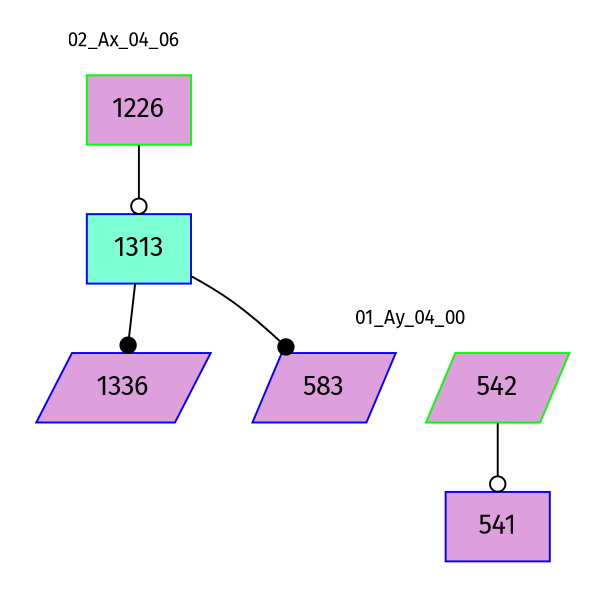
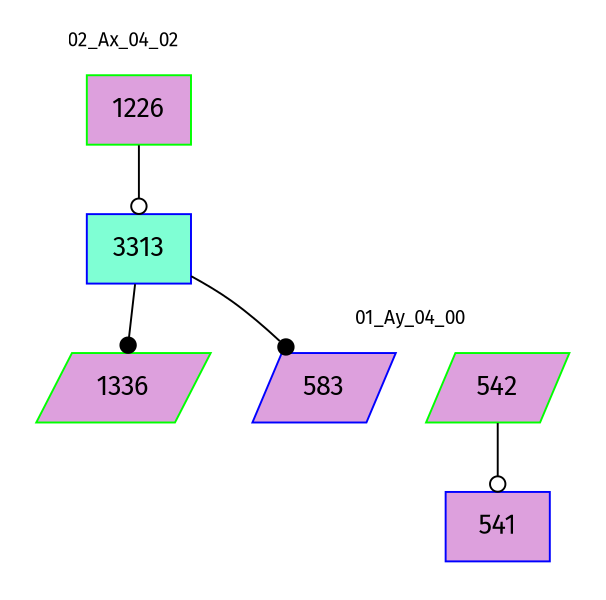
(123, 41) -> (123, 41)
(139, 249) -> (139, 249)
(123, 388) -> (123, 388)
